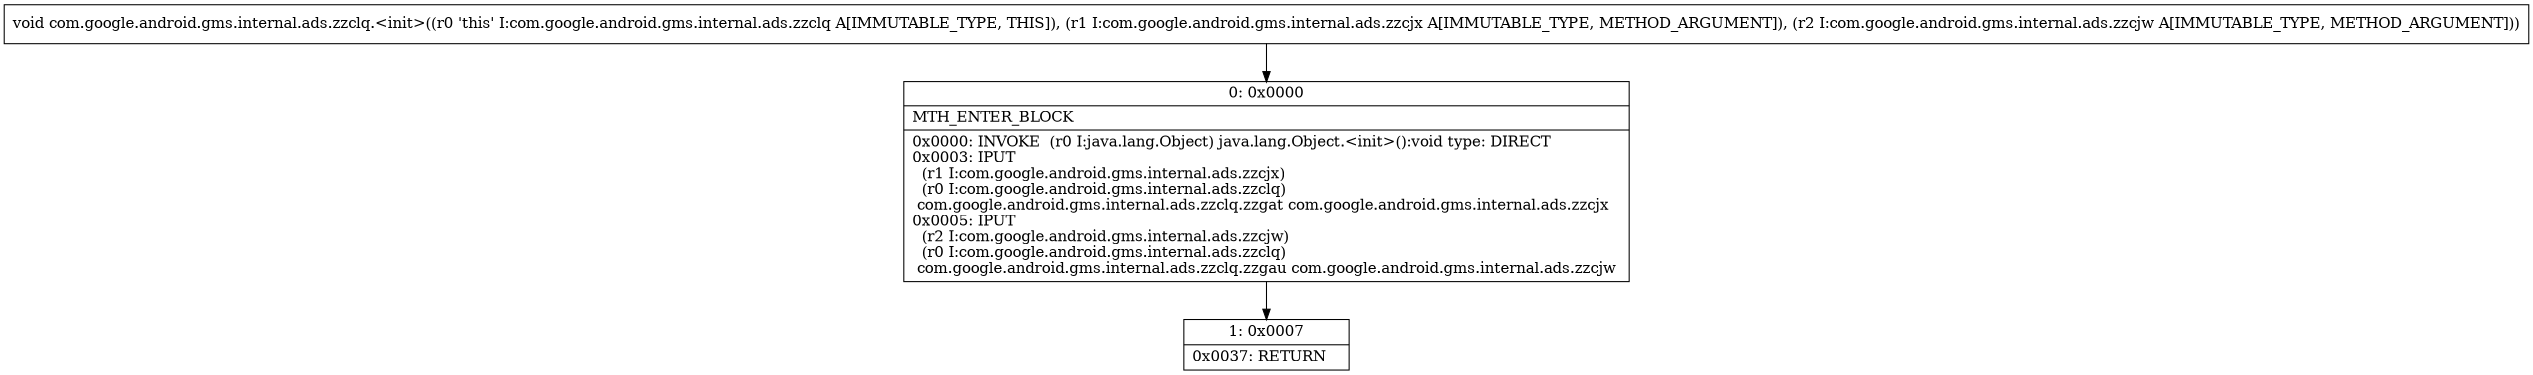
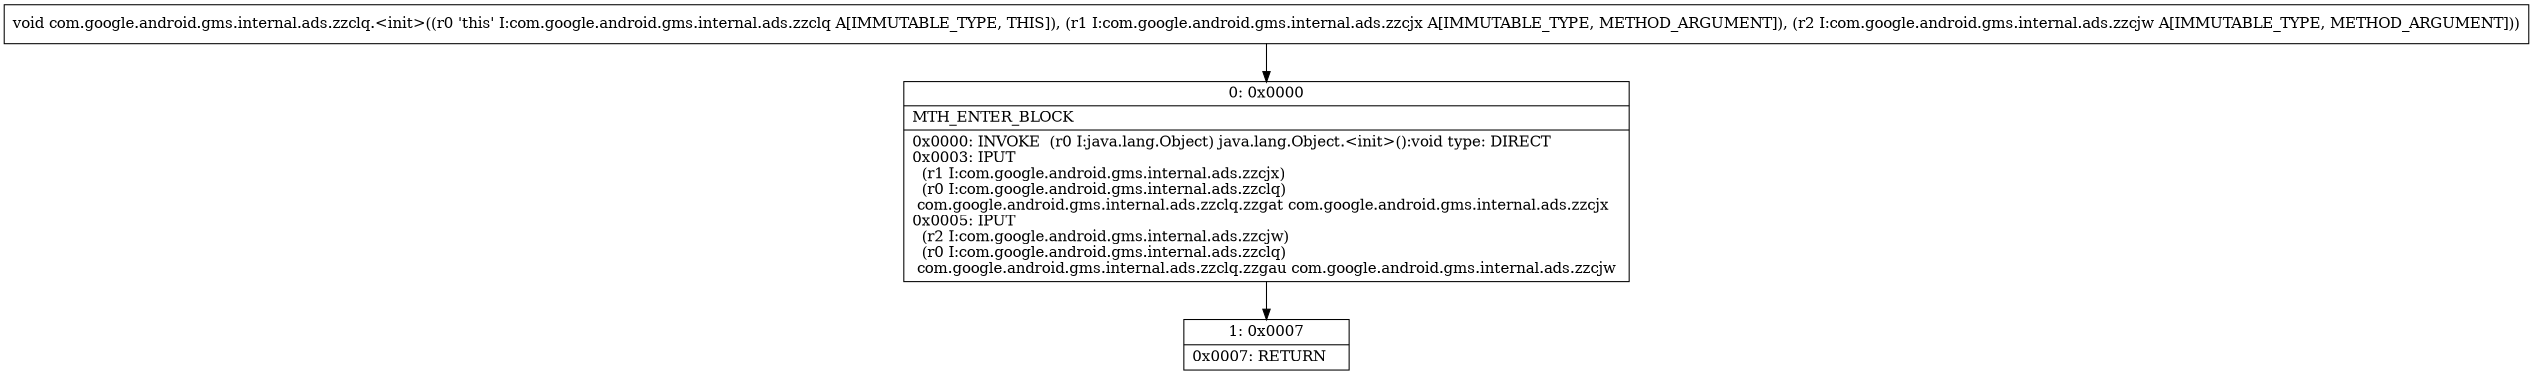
(1266, 357) -> (1266, 357)
